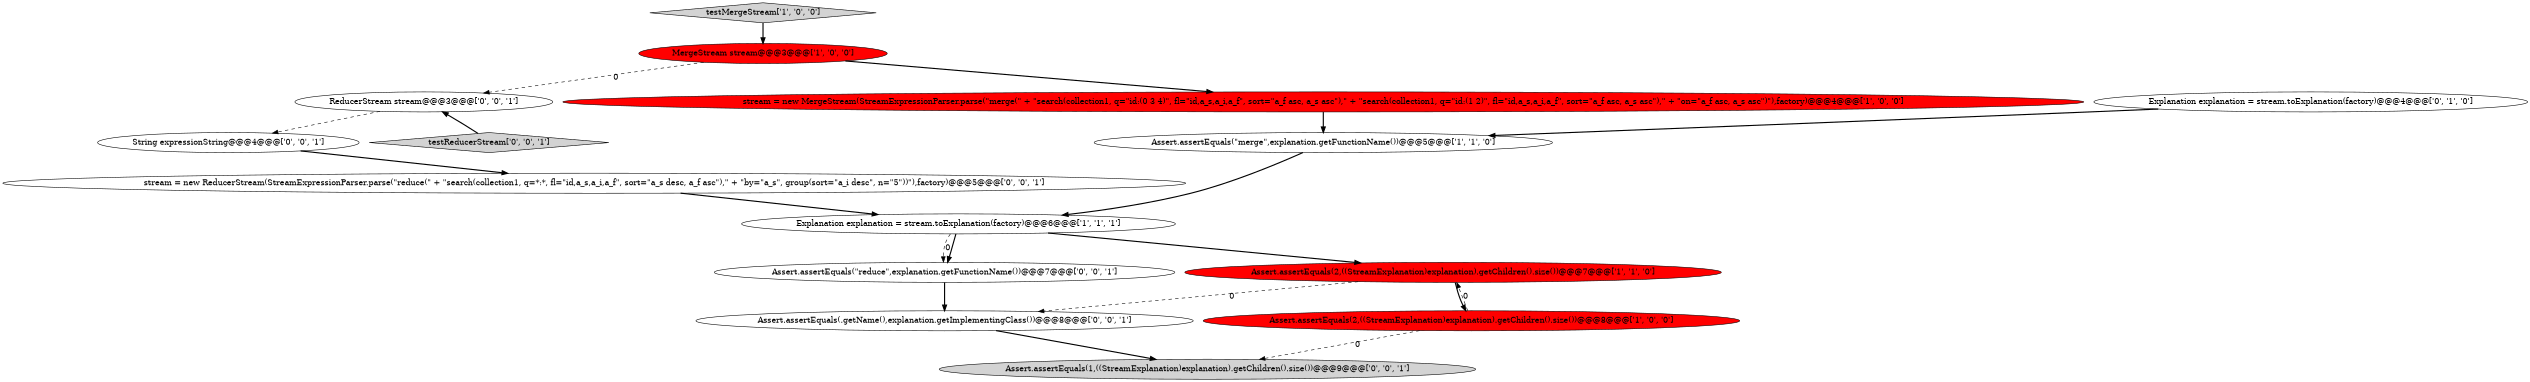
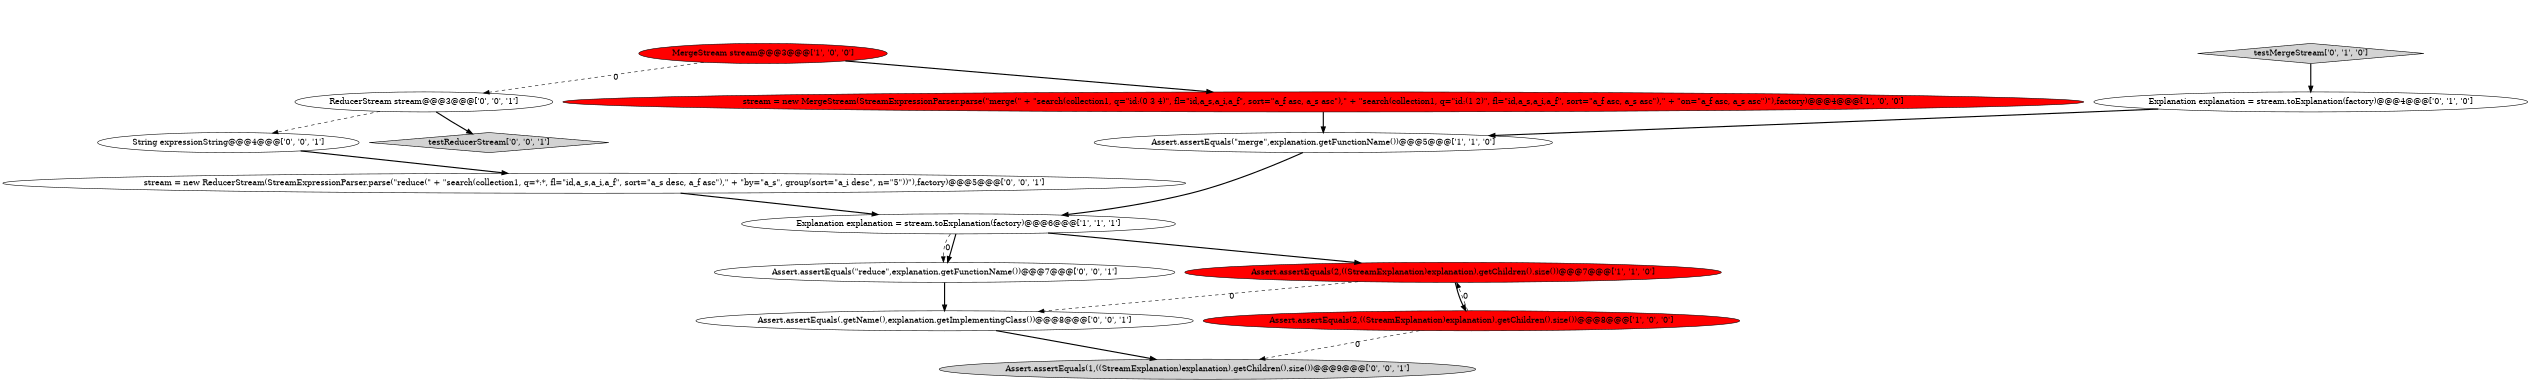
(763, 13) -> none
none -> (2311, 53)
(463, 124) -> (452, 122)
